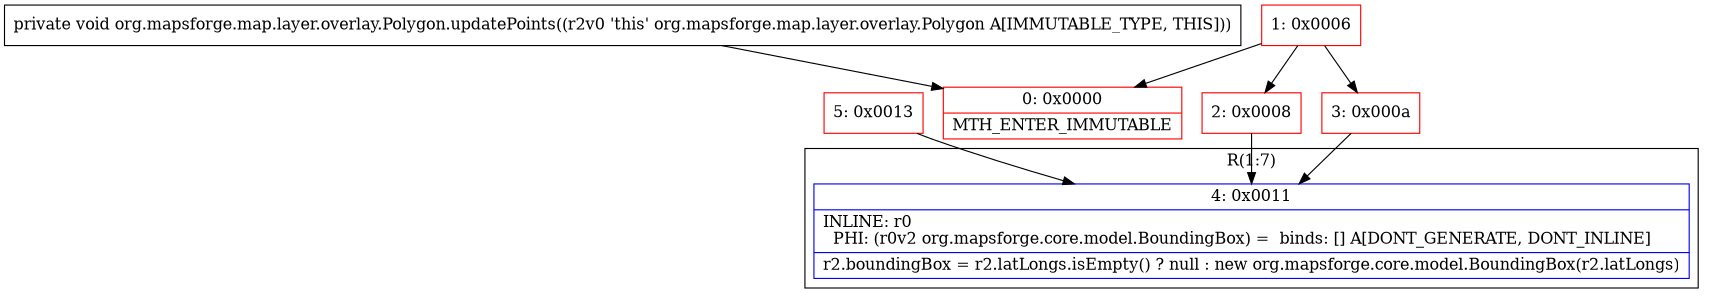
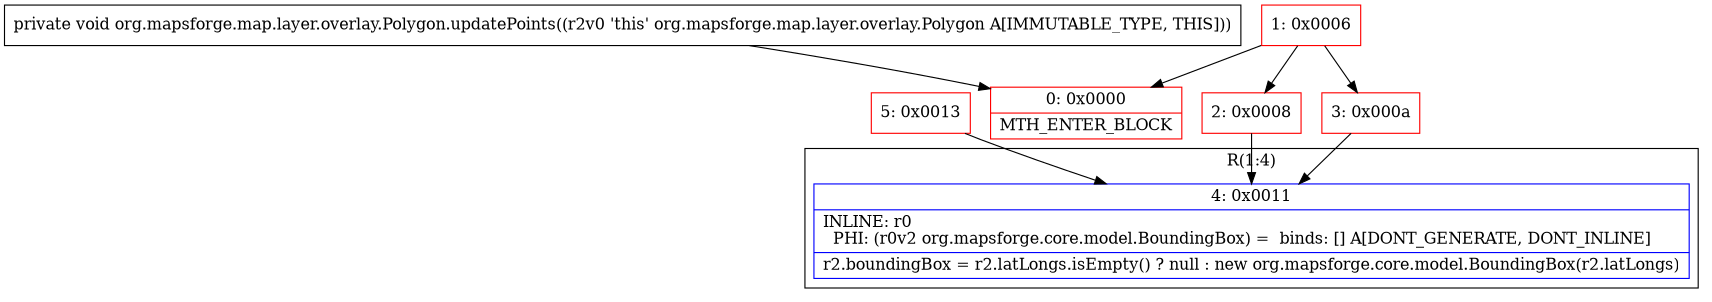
(1063, 125) -> (1086, 125)
(1252, 161) -> (1252, 161)
